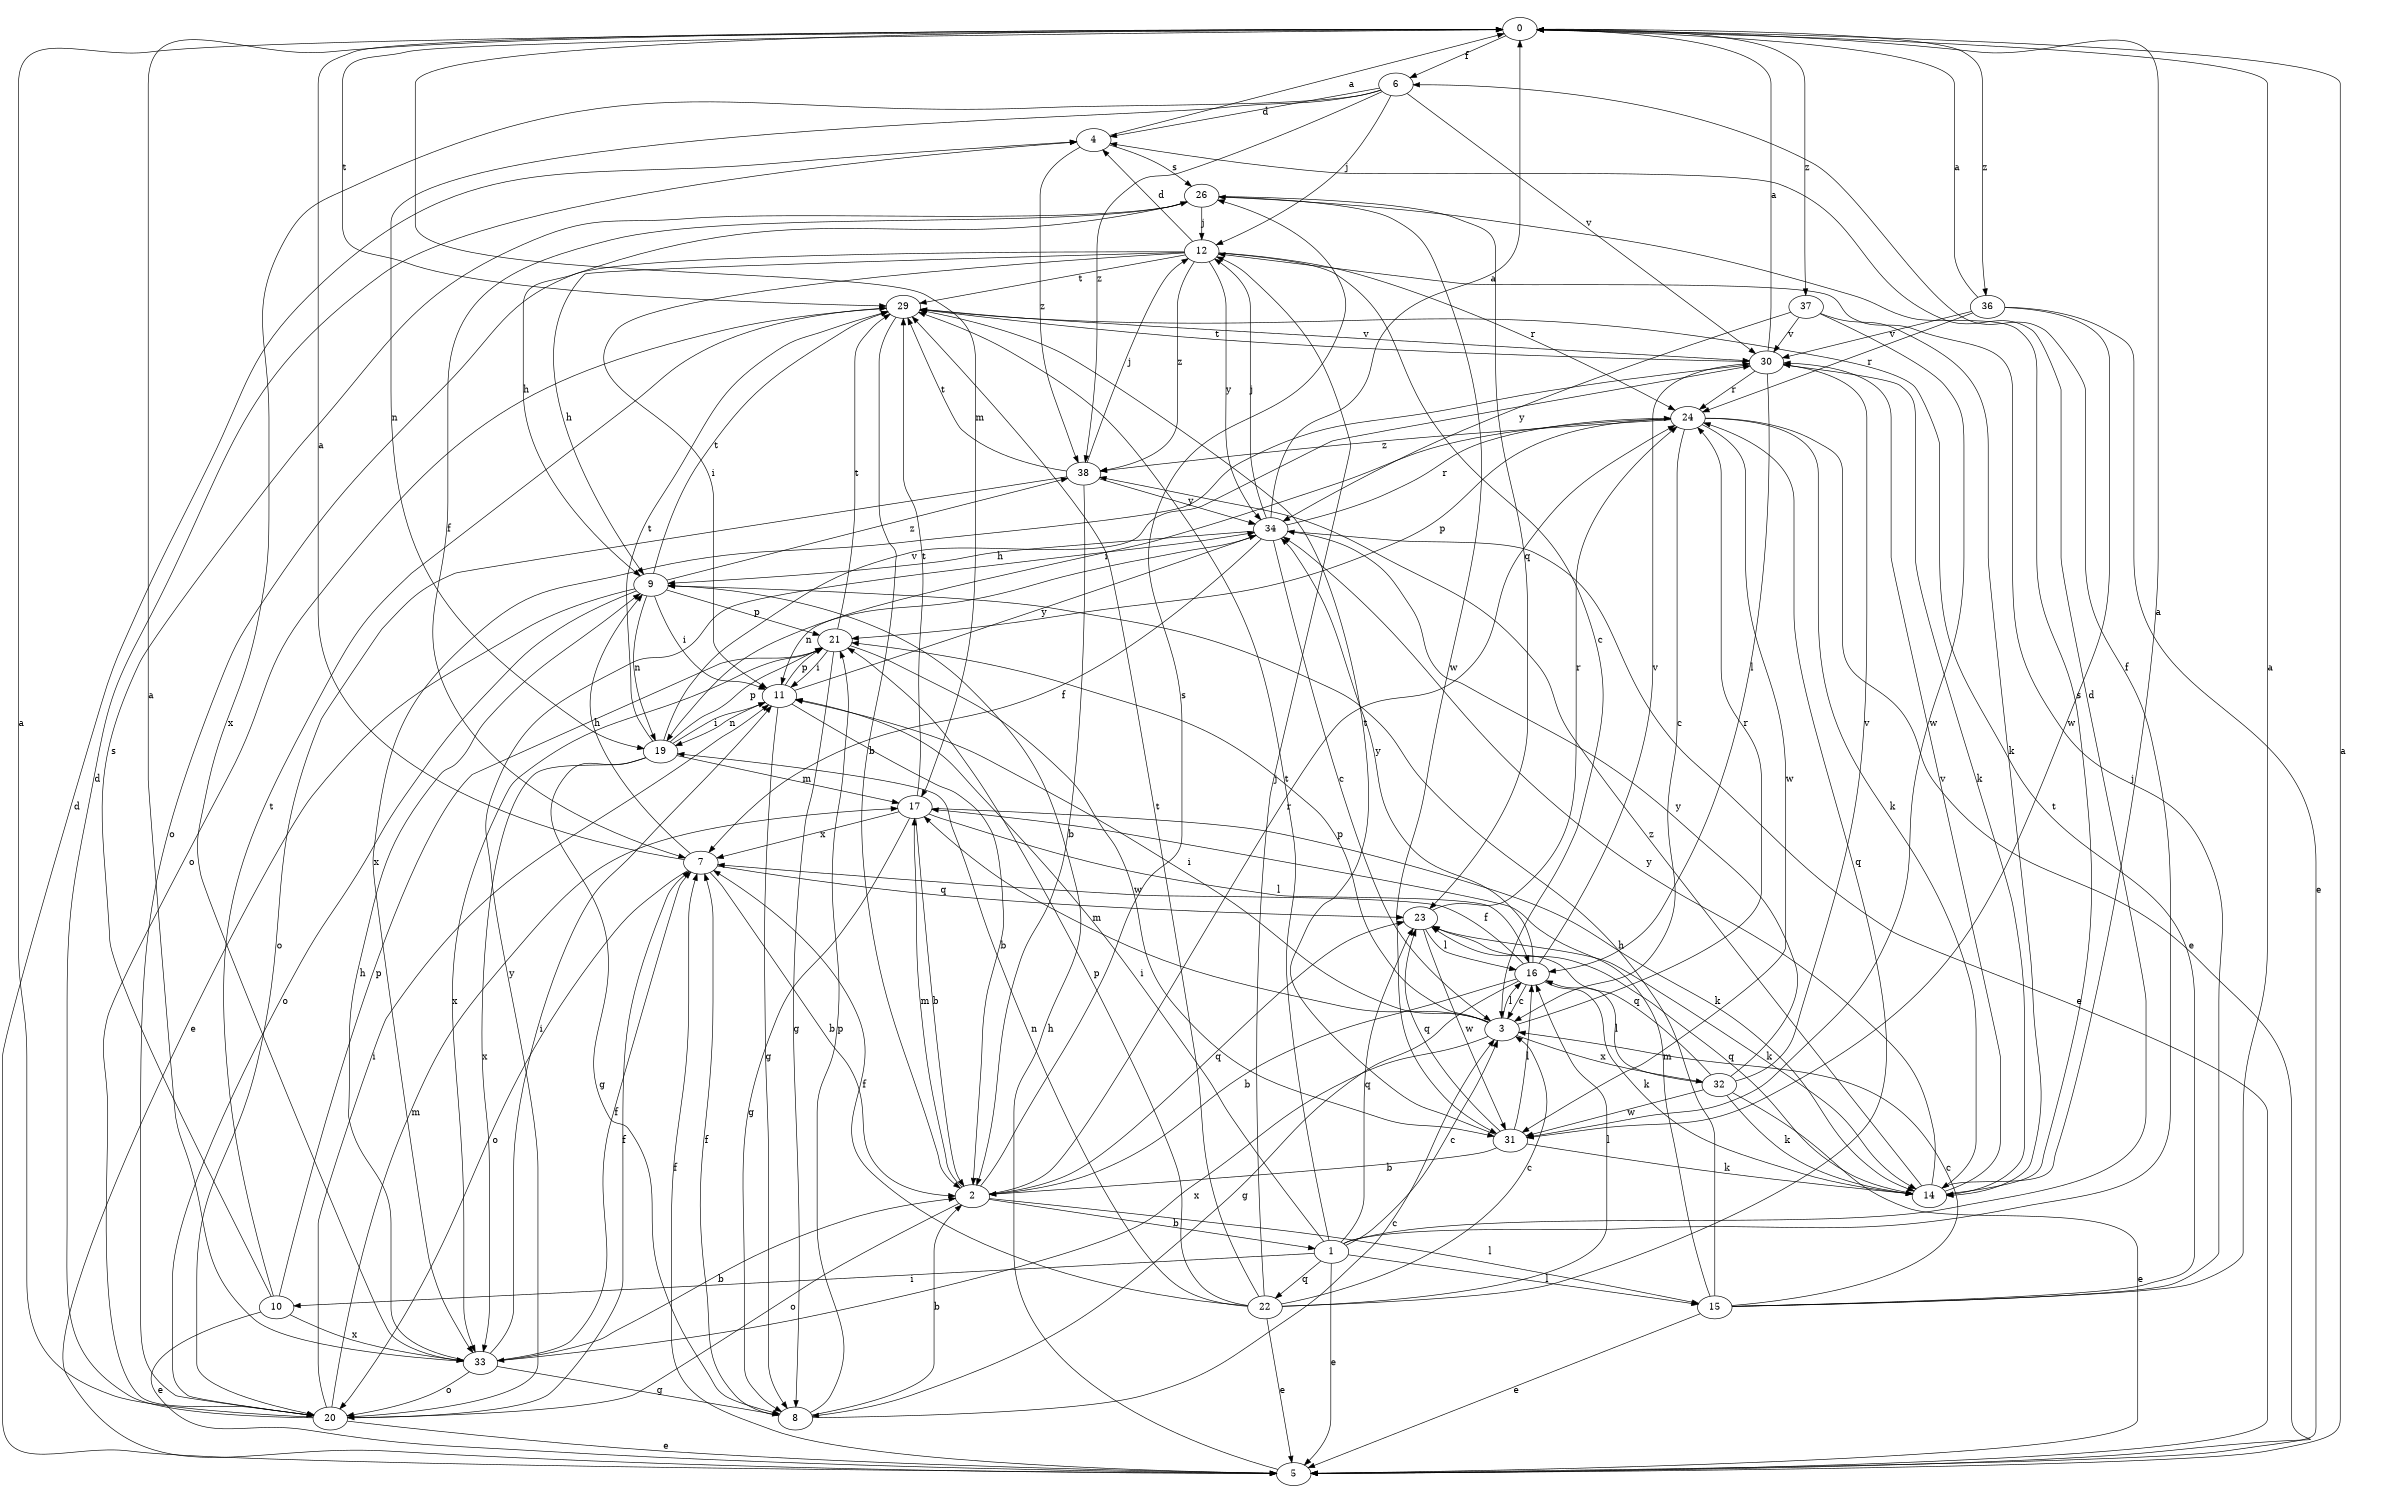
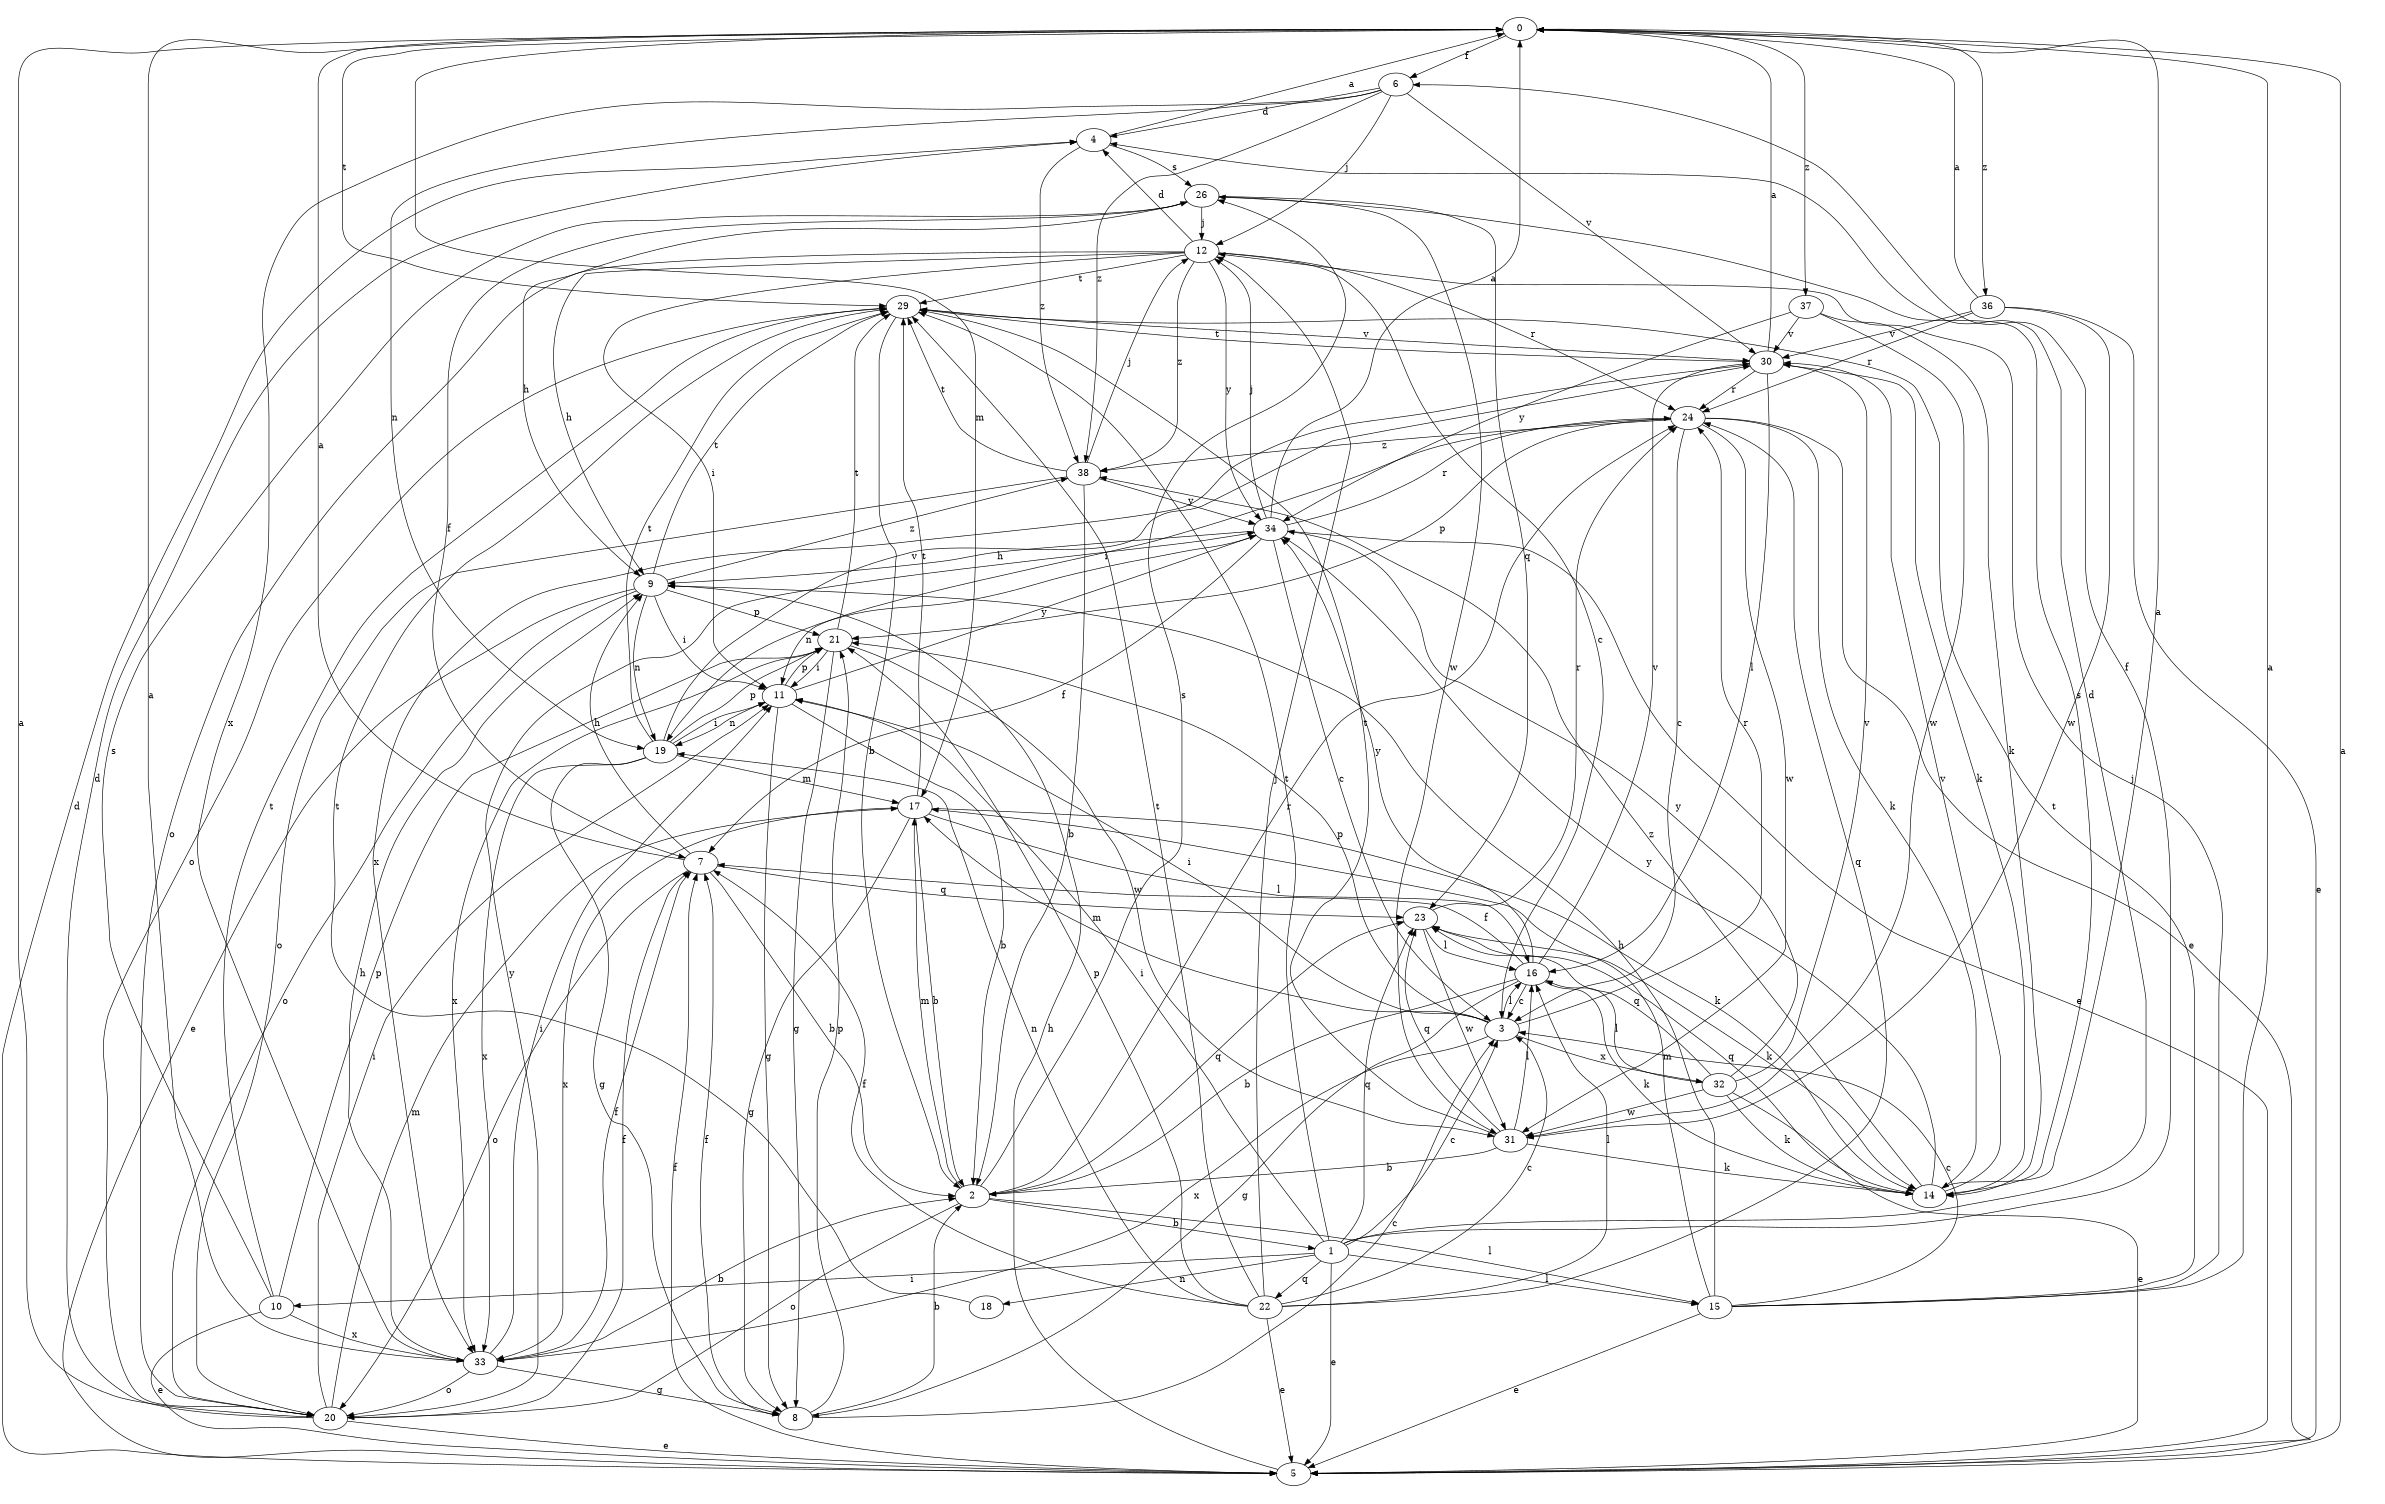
(811, 834) -> (570, 986)
none -> (986, 1307)
